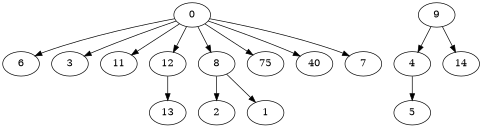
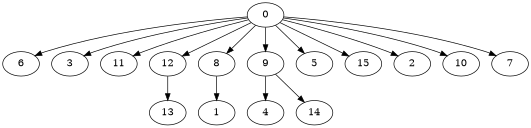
none -> (266, 36)
(266, 64) -> (363, 64)
(314, 64) -> (461, 64)
(217, 85) -> (338, 35)
(412, 85) -> (287, 37)
